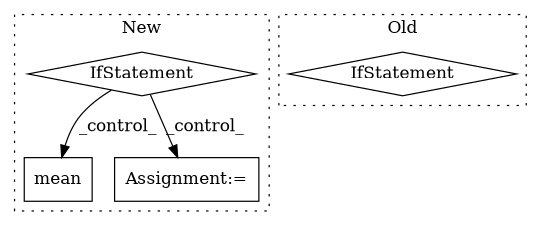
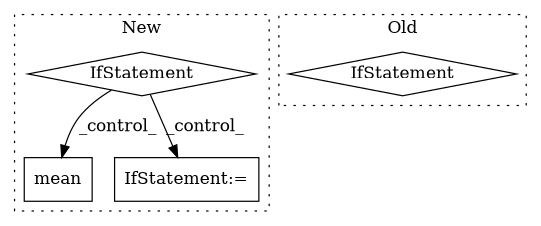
(187, 179) -> (187, 179)
